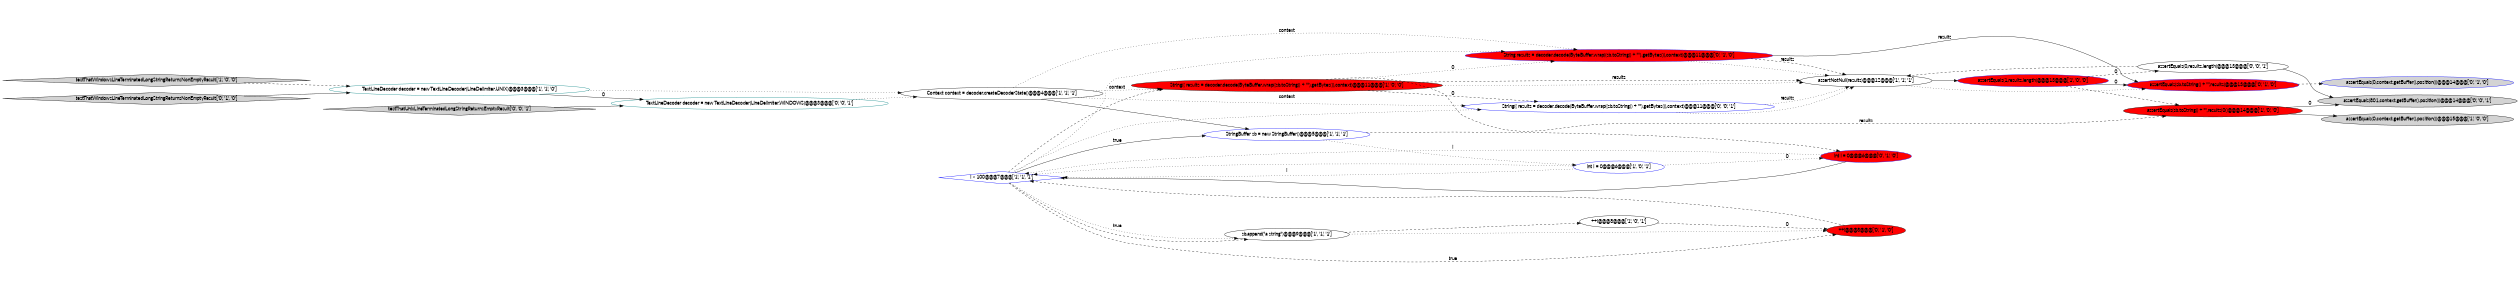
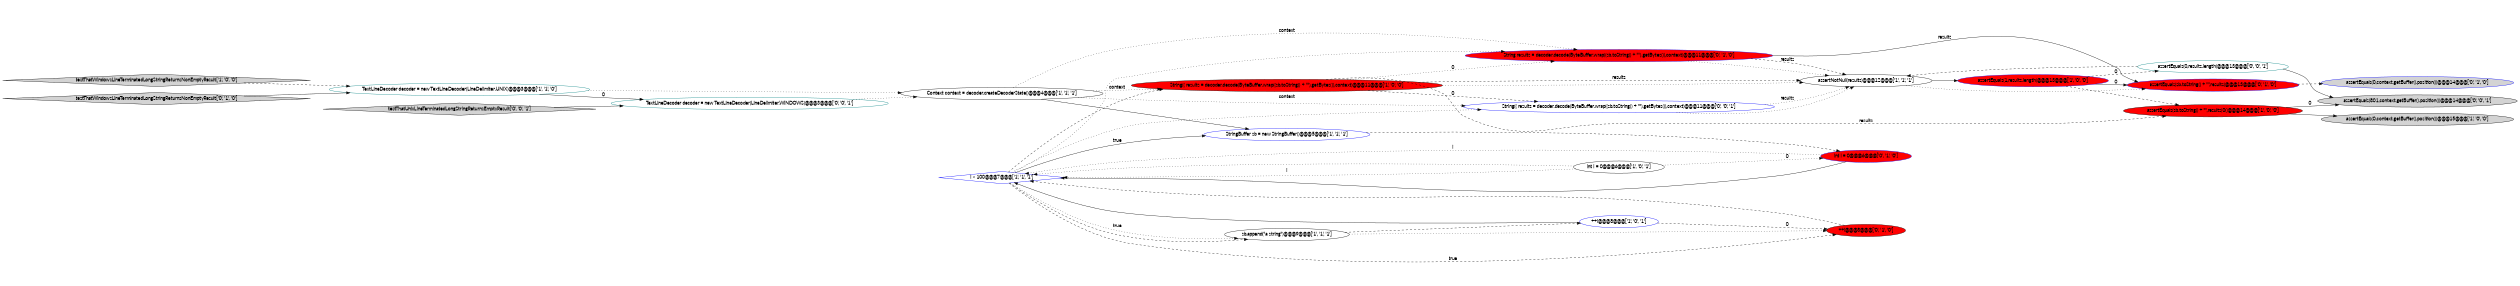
(2213, 67) -> (2213, 67)
(1448, 156) -> none
(1619, 167) -> (1619, 167)
none -> (1296, 222)
(1619, 222) -> (1619, 222)
